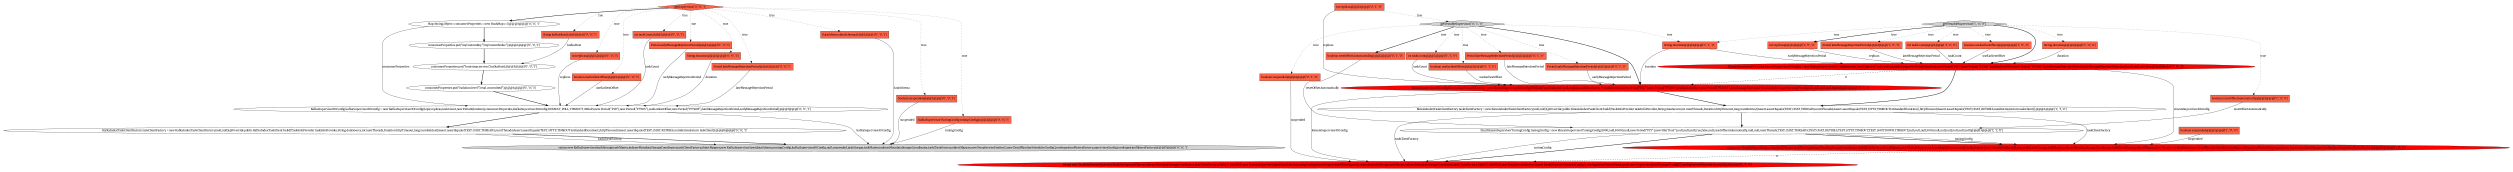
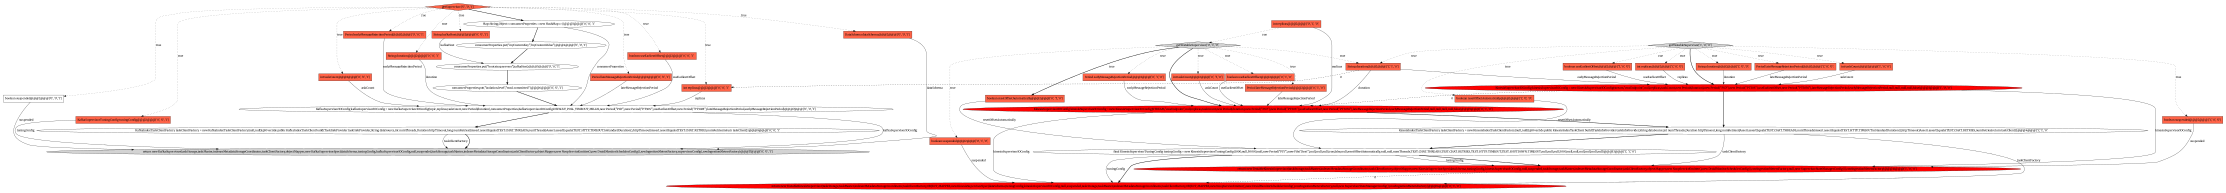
(1880, 33) -> (1676, 55)
none -> (1976, 52)
none -> (1047, 84)
(927, 99) -> (34, 99)
